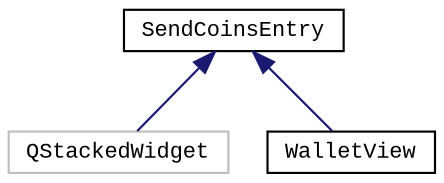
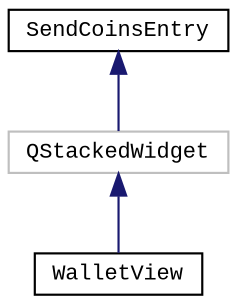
(300, 99) -> (119, 225)
